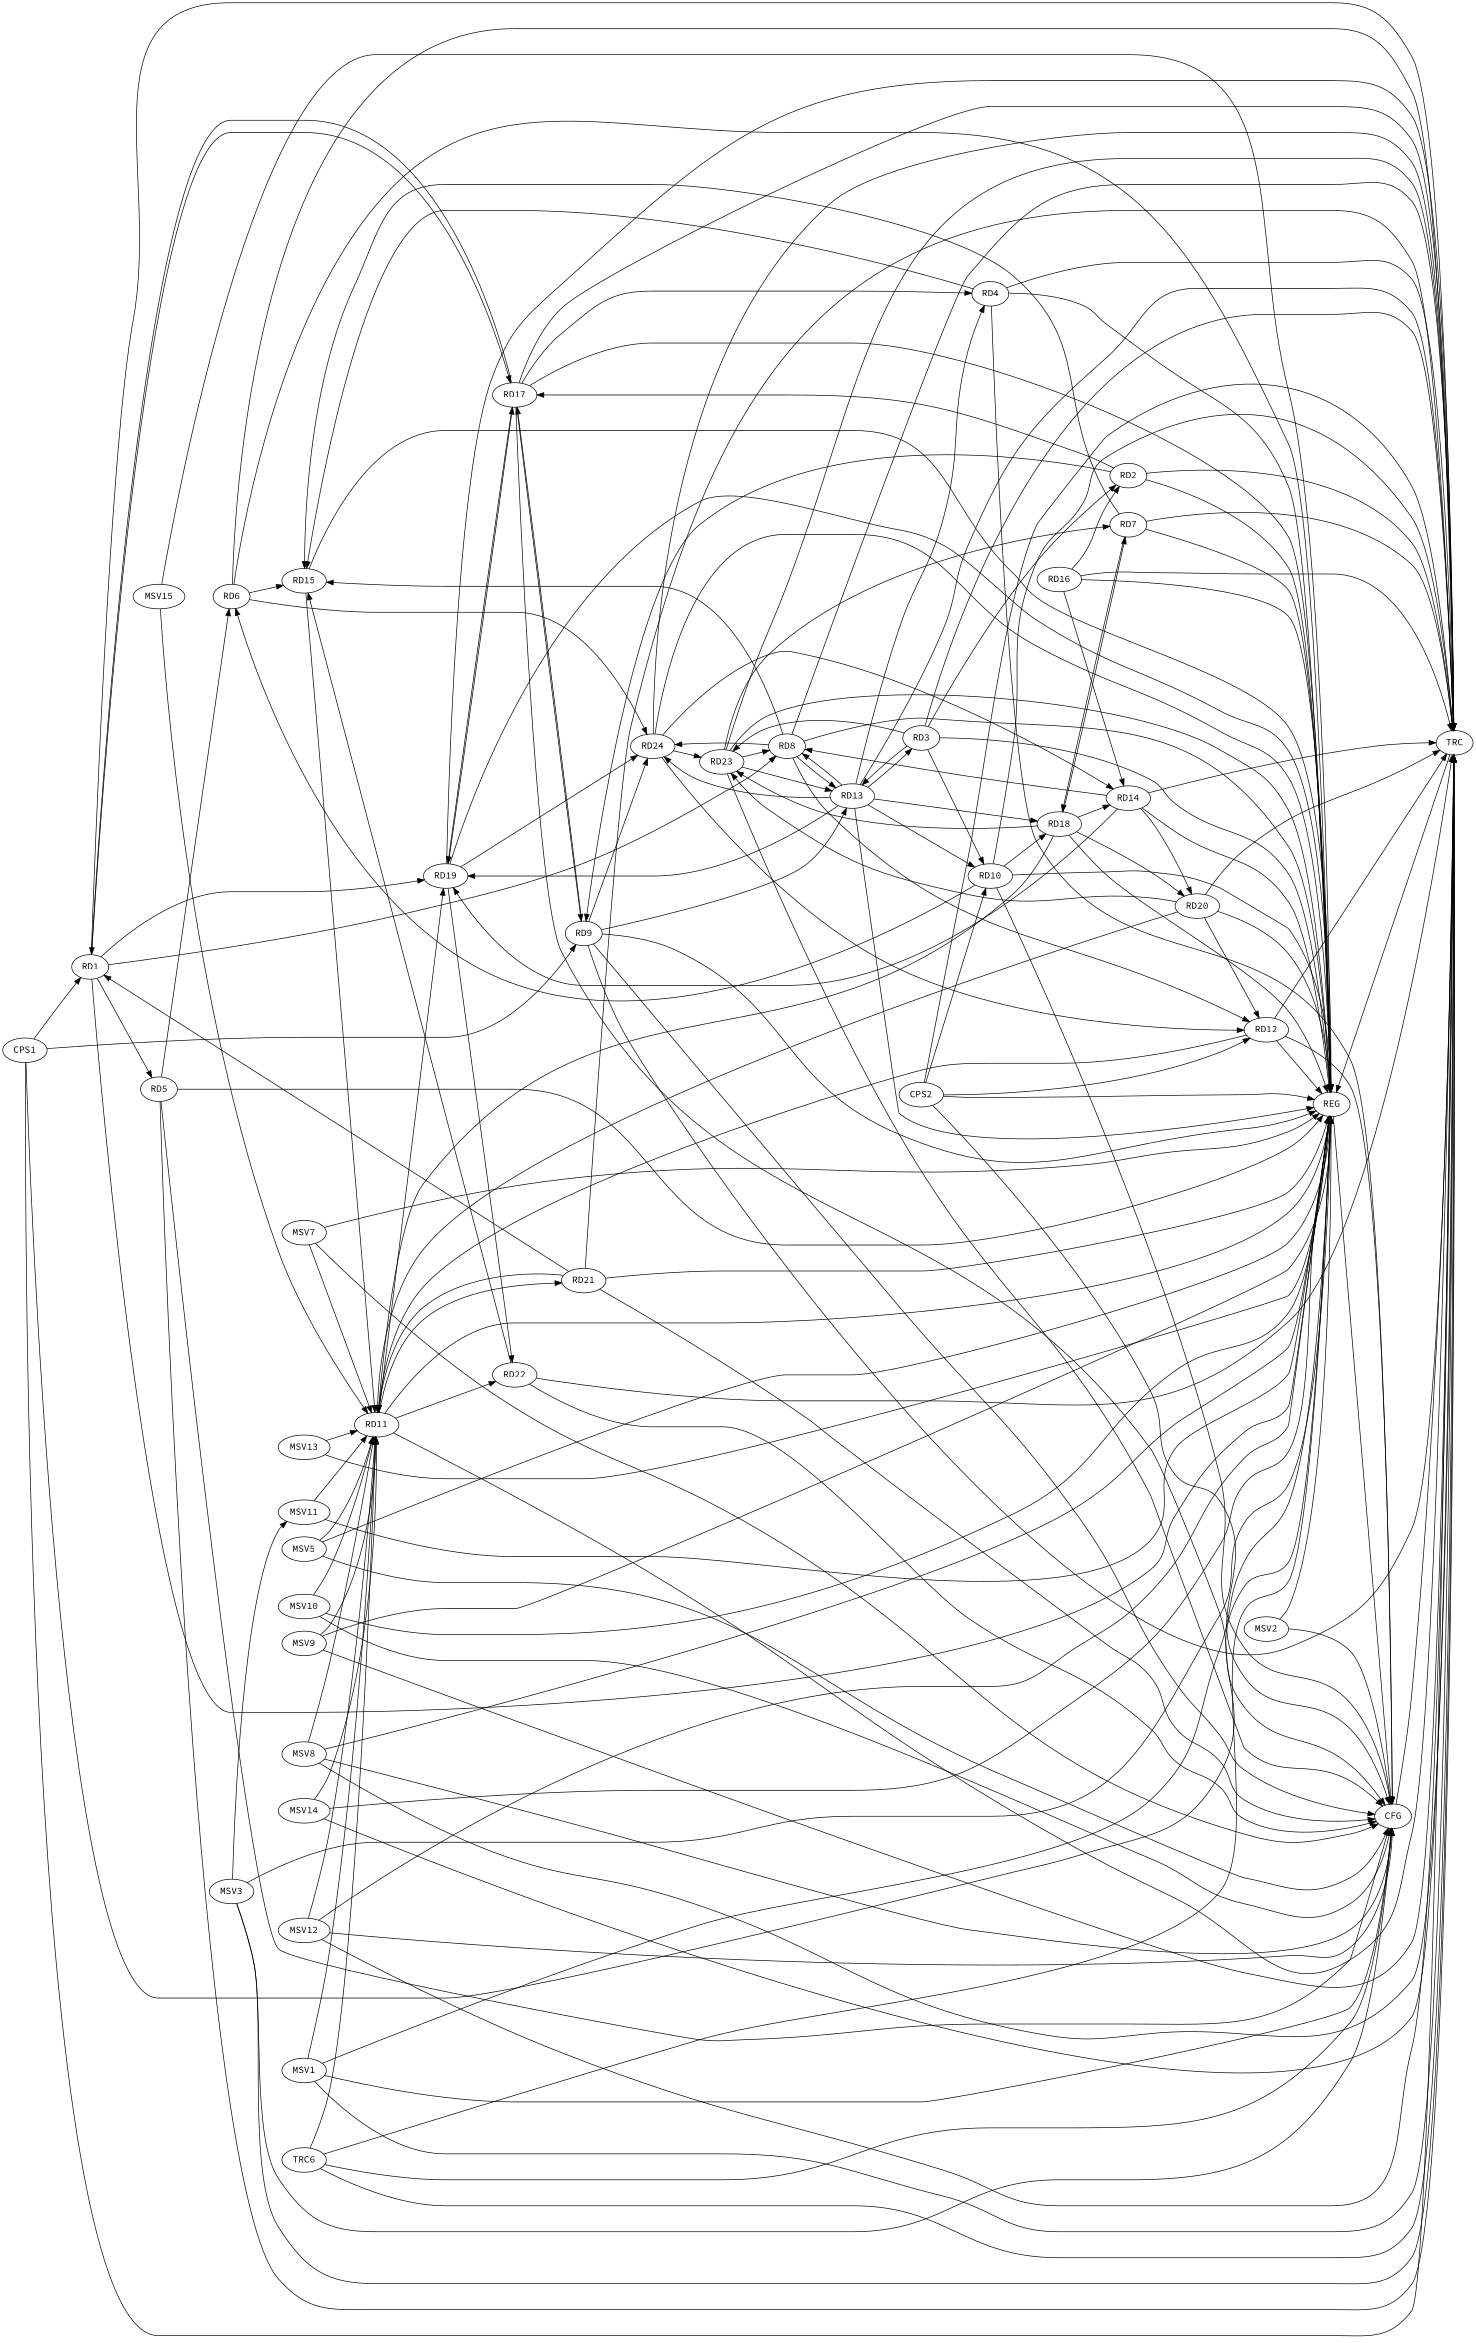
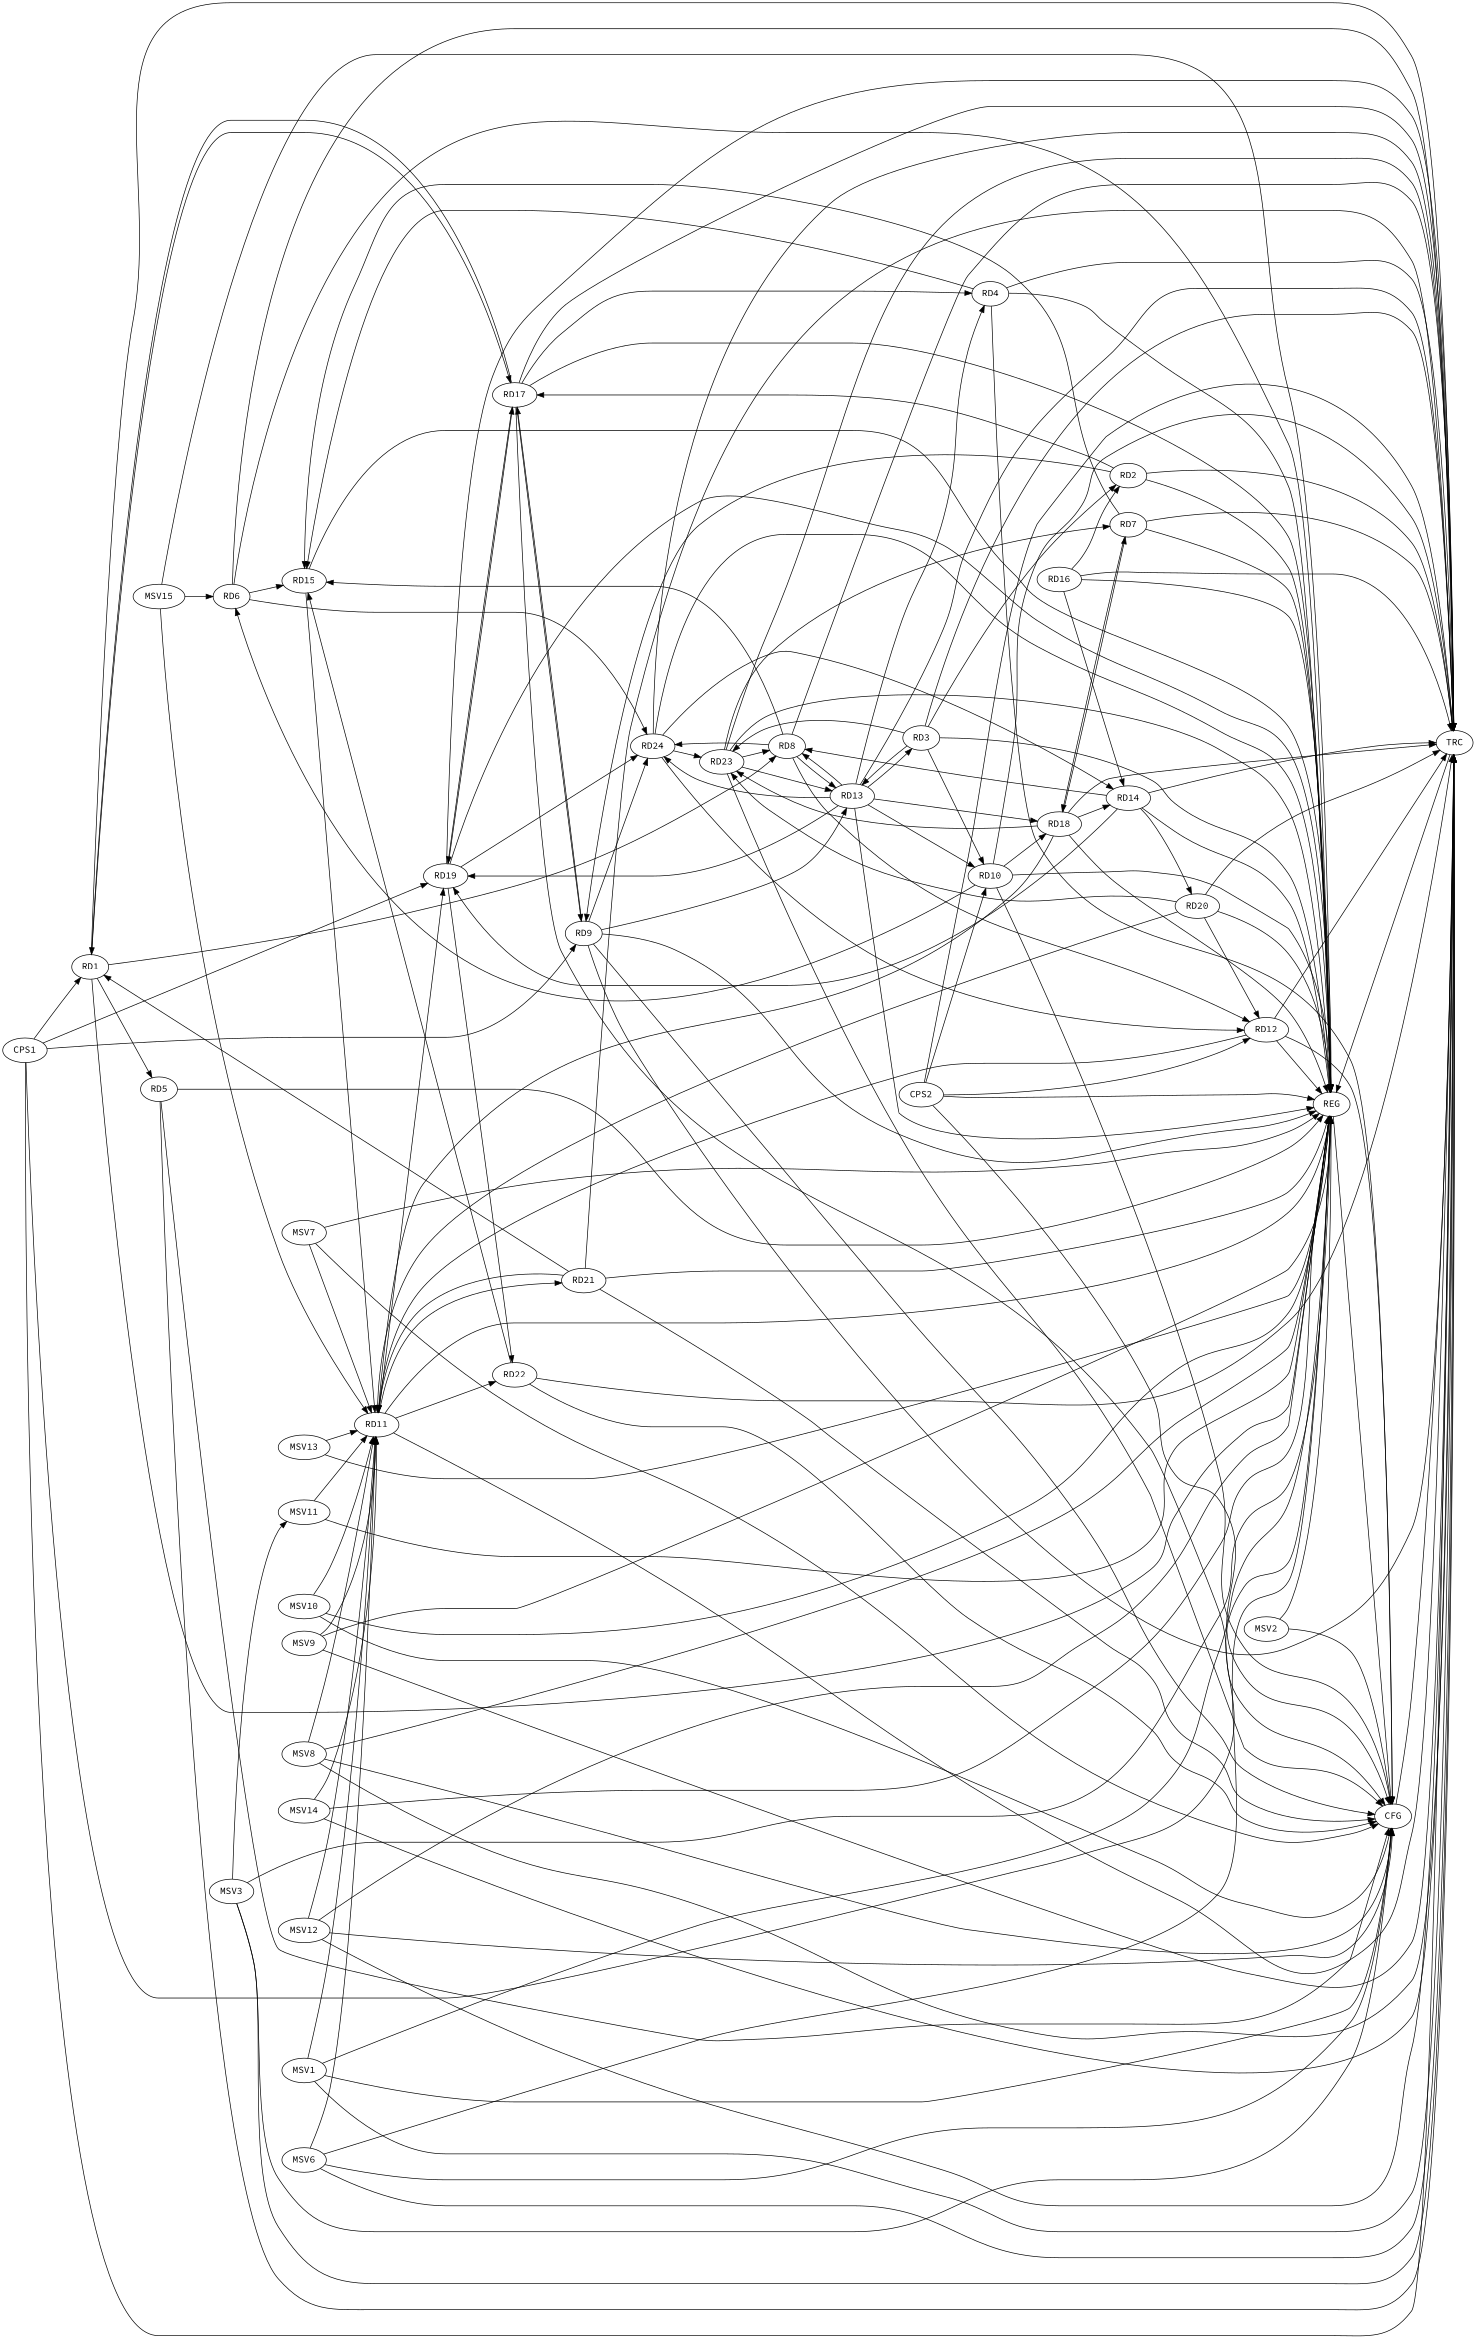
(1184, 751) -> none
(195, 846) -> (195, 597)
(1129, 859) -> (1233, 764)
(250, 892) -> (232, 964)
(304, 1549) -> none
(304, 2160) -> (304, 2160)
